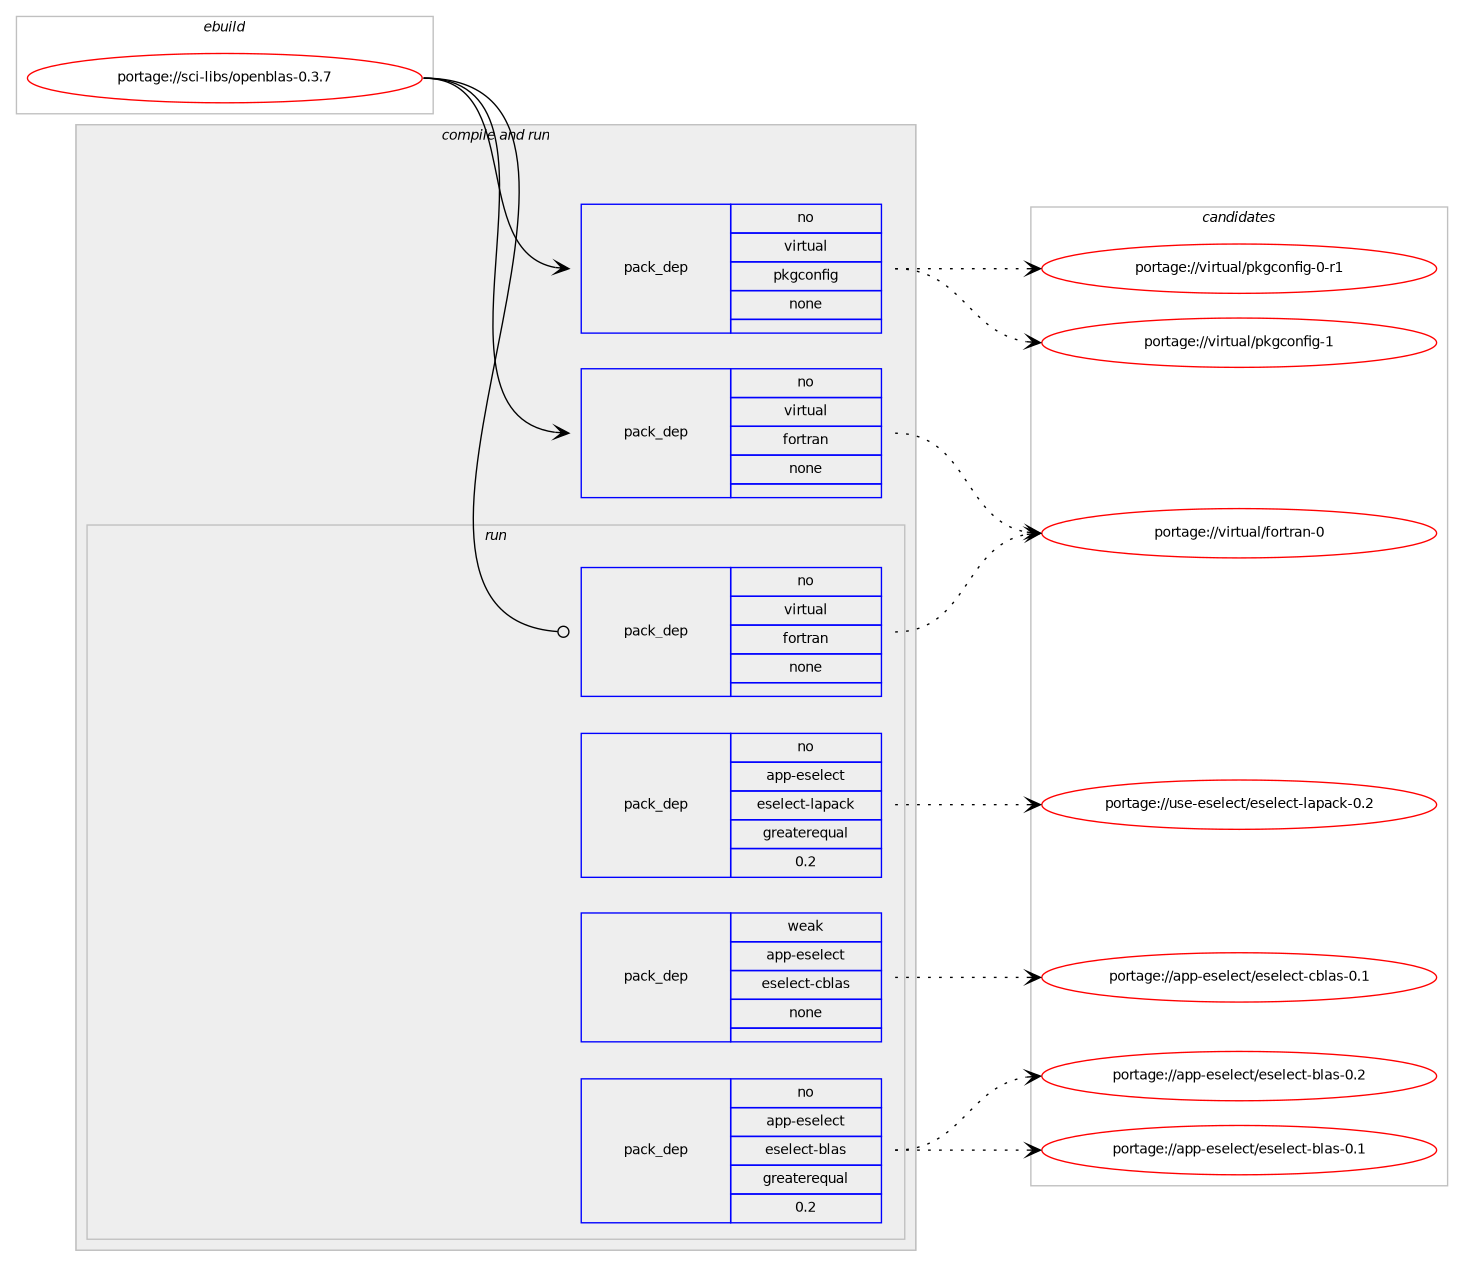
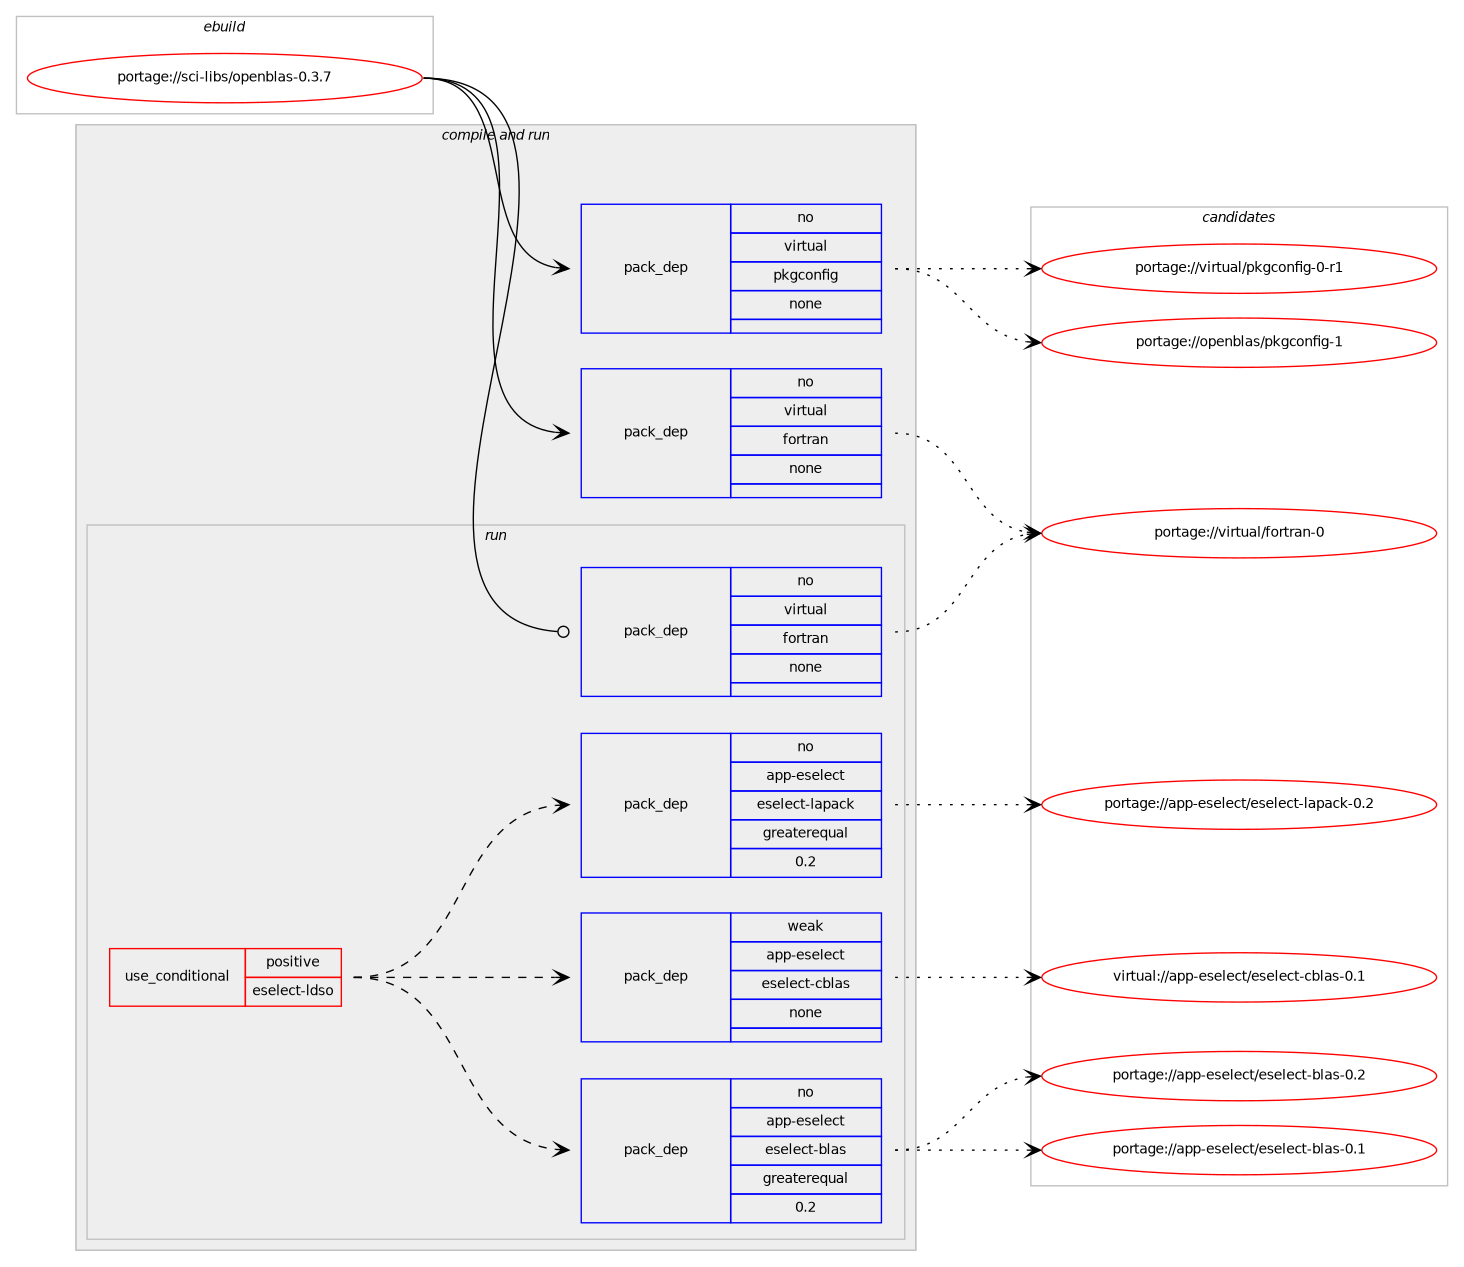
(1239, 343) -> (1239, 343)
(1239, 805) -> (1239, 805)
none -> (225, 977)
(1239, 977) -> (1239, 977)
